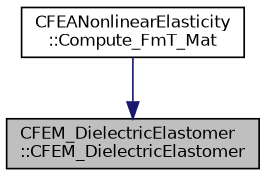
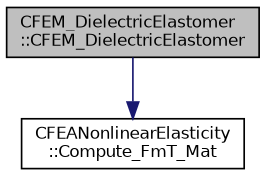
(133, 80) -> (133, 80)
